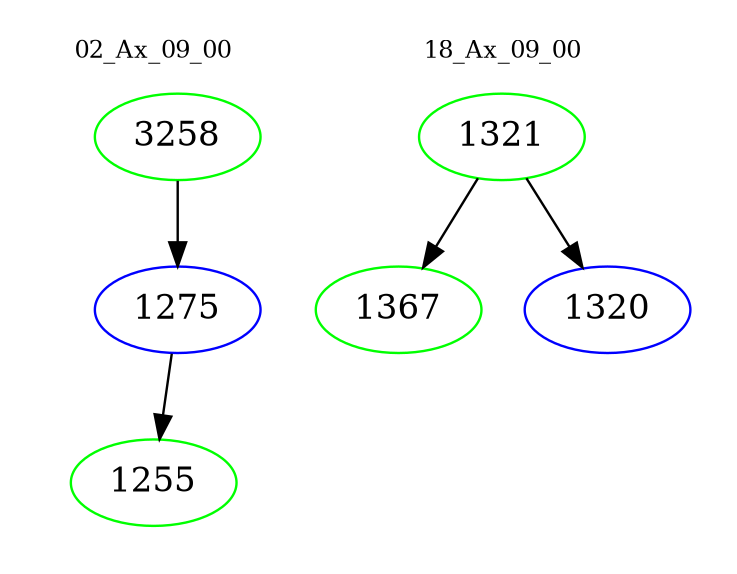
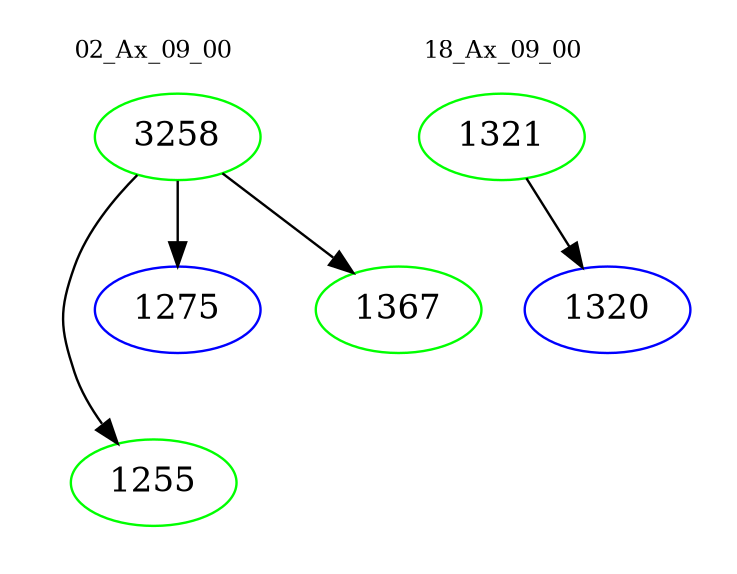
(457, 212) -> (264, 205)
(167, 384) -> (66, 293)
